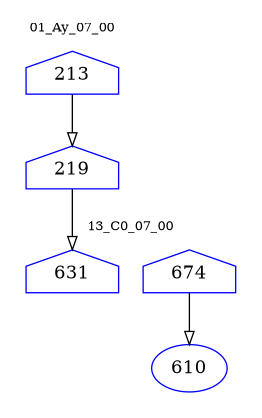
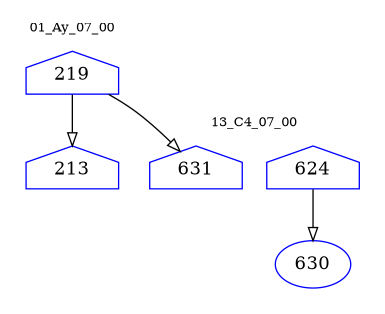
(72, 113) -> (72, 113)
(131, 227) -> (255, 123)
(189, 274) -> (313, 170)
(189, 368) -> (313, 264)
